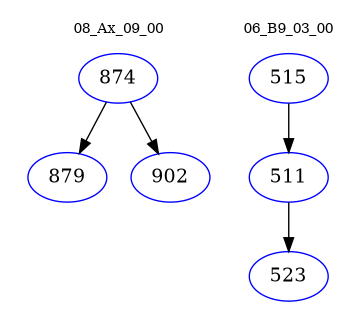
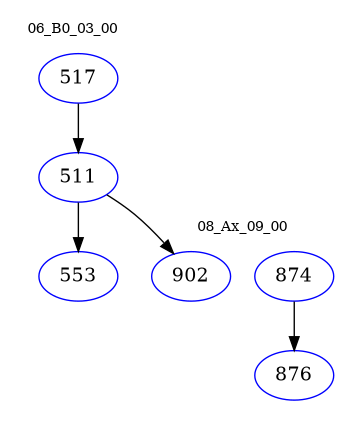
(289, 30) -> (73, 30)
(289, 78) -> (78, 78)
(141, 122) -> (150, 228)
(67, 177) -> (294, 375)
(289, 276) -> (78, 276)
